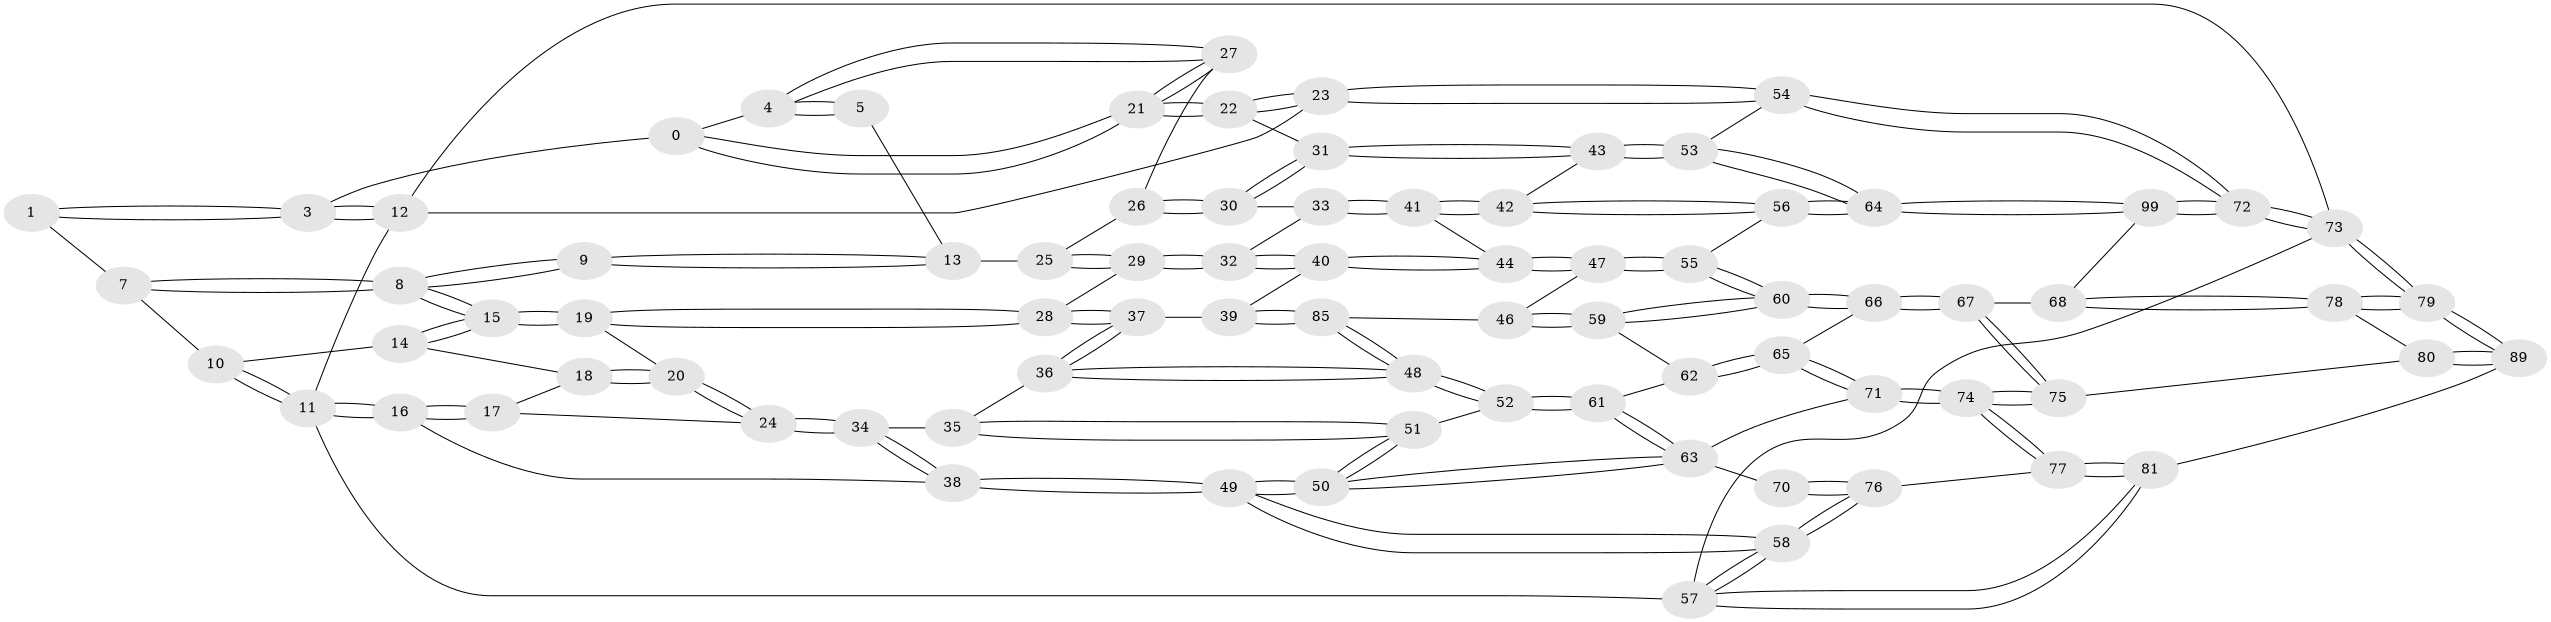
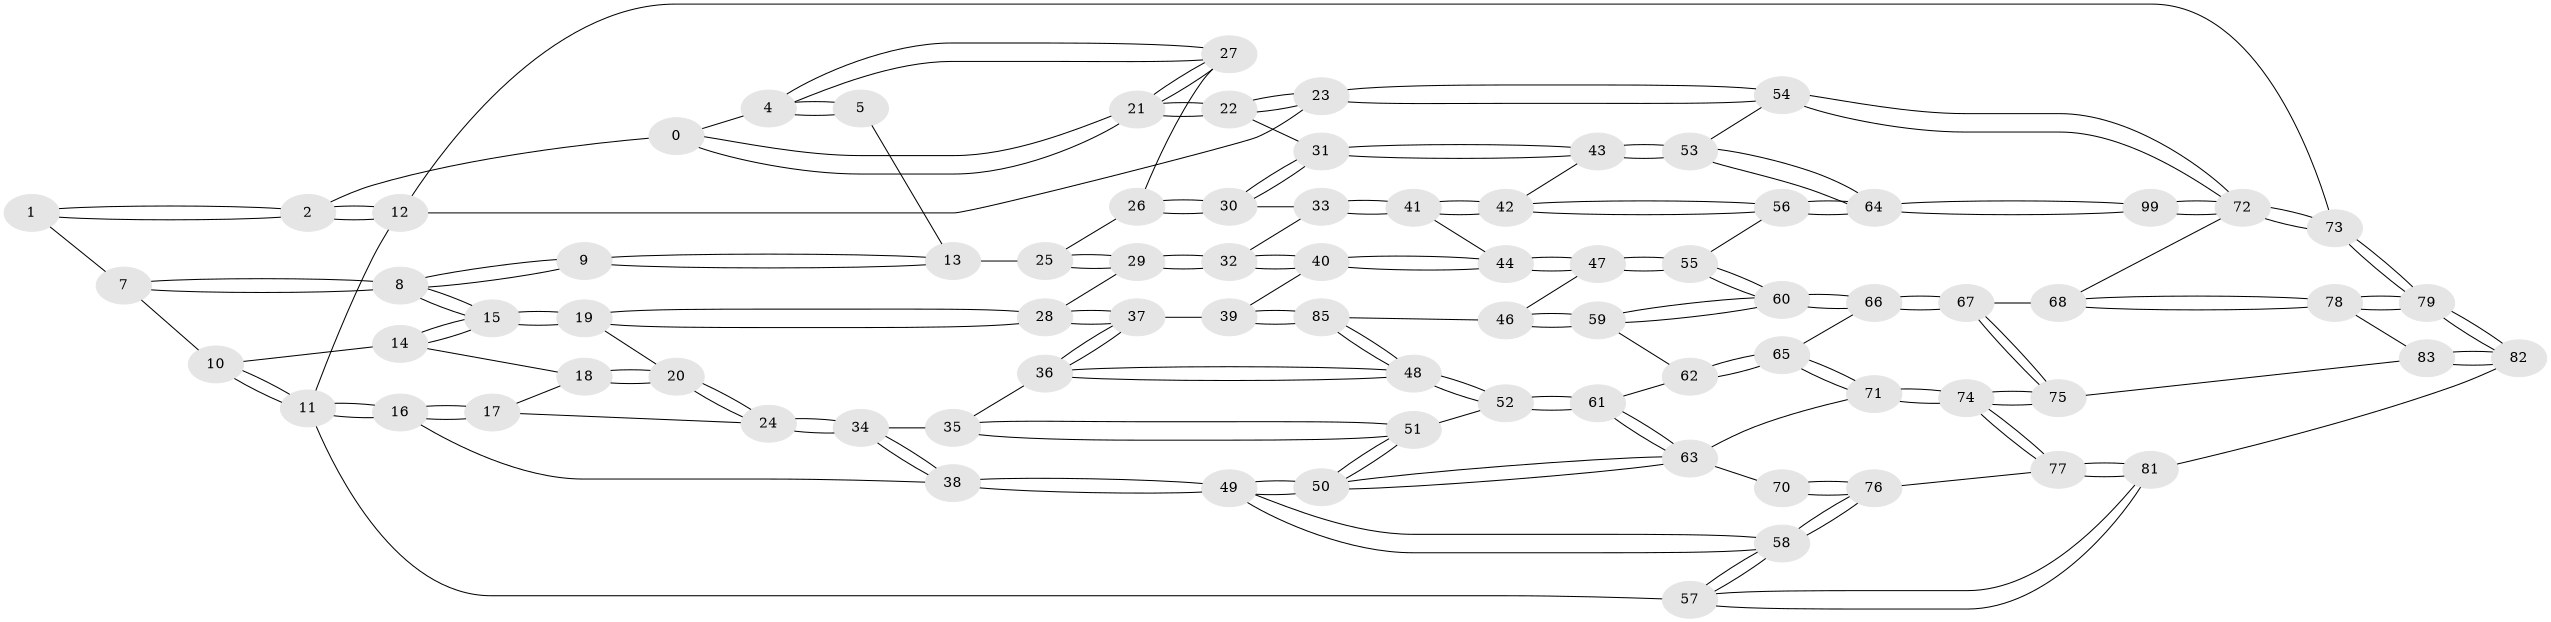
(308, 213) -> (308, 213)
(2104, 256) -> (2151, 255)
(2427, 358) -> (2427, 358)
(2519, 358) -> (2519, 358)
(1956, 360) -> none
